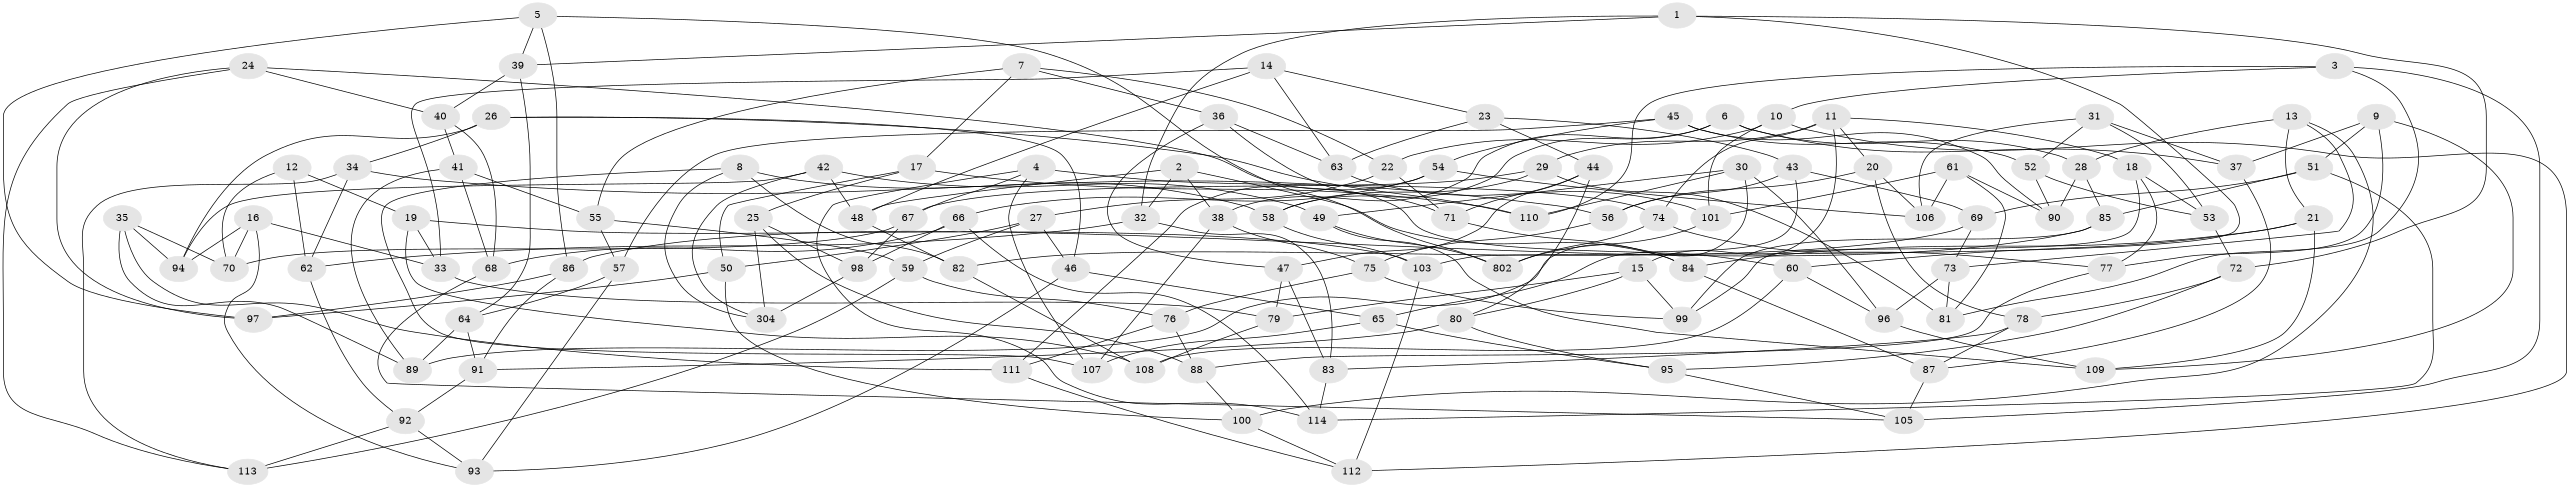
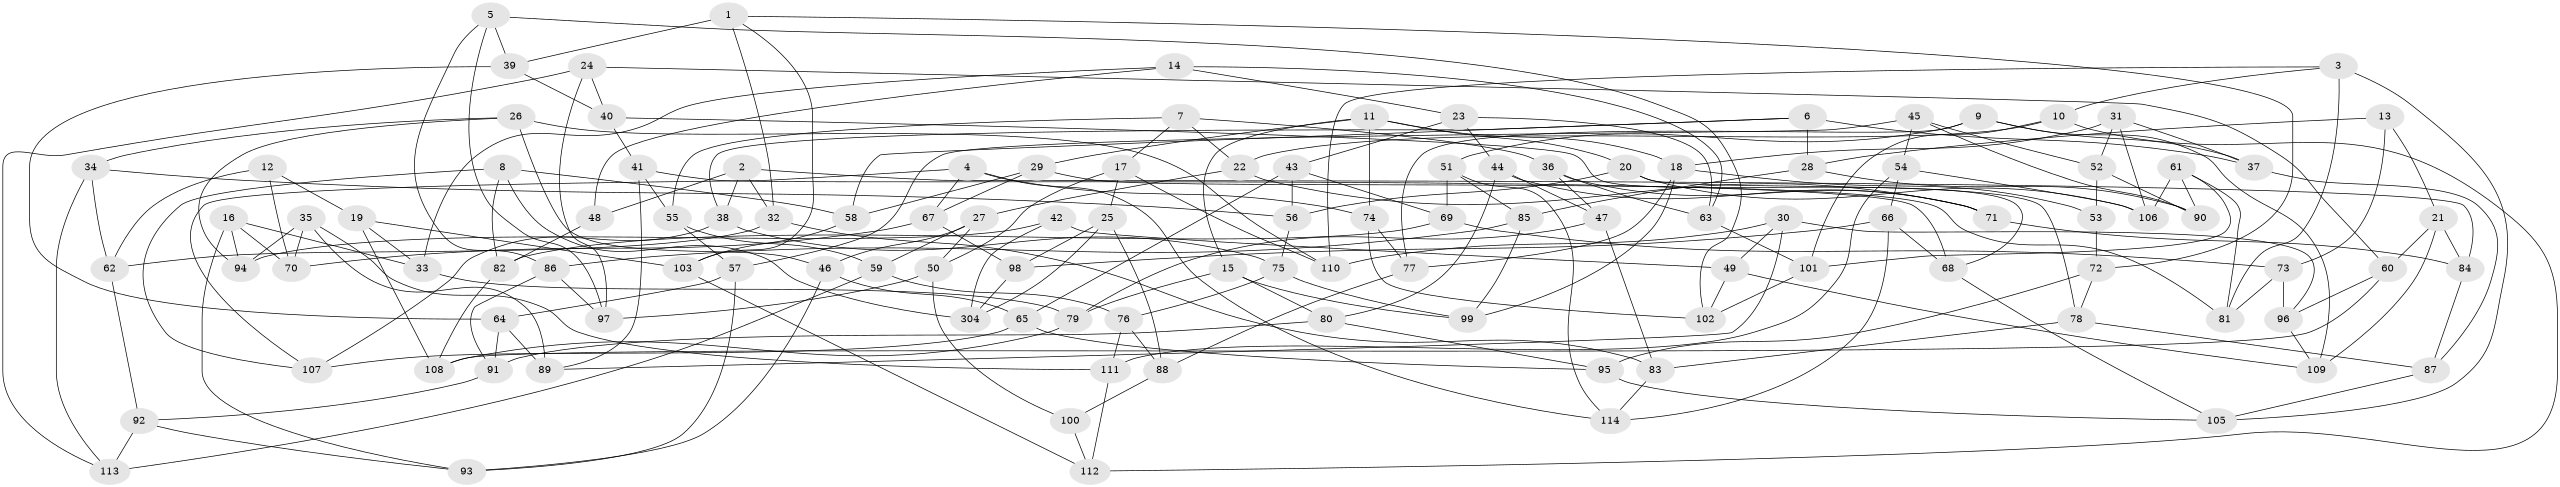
(2164, 161) -> (1868, 149)
(843, 196) -> none
(1503, 269) -> (1705, 320)
(1950, 401) -> none
